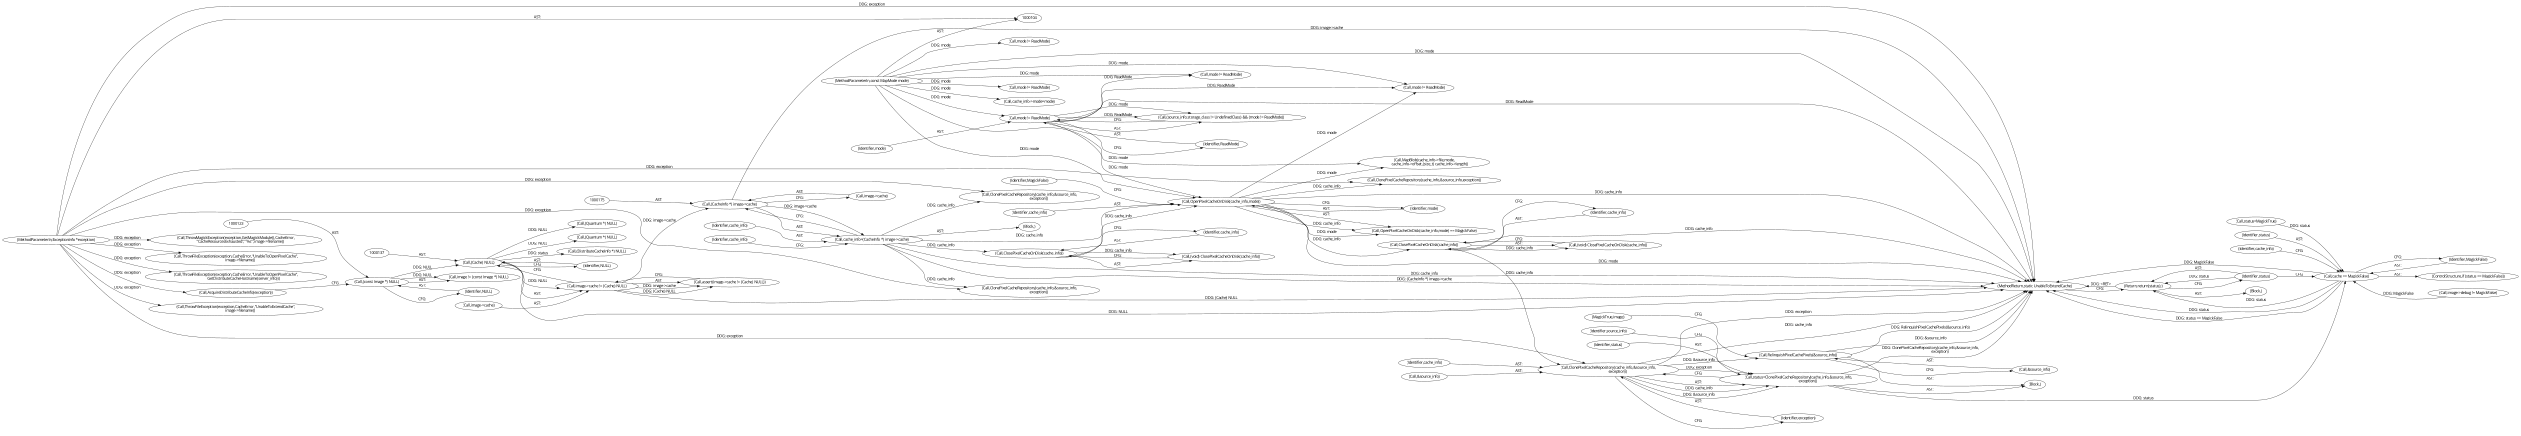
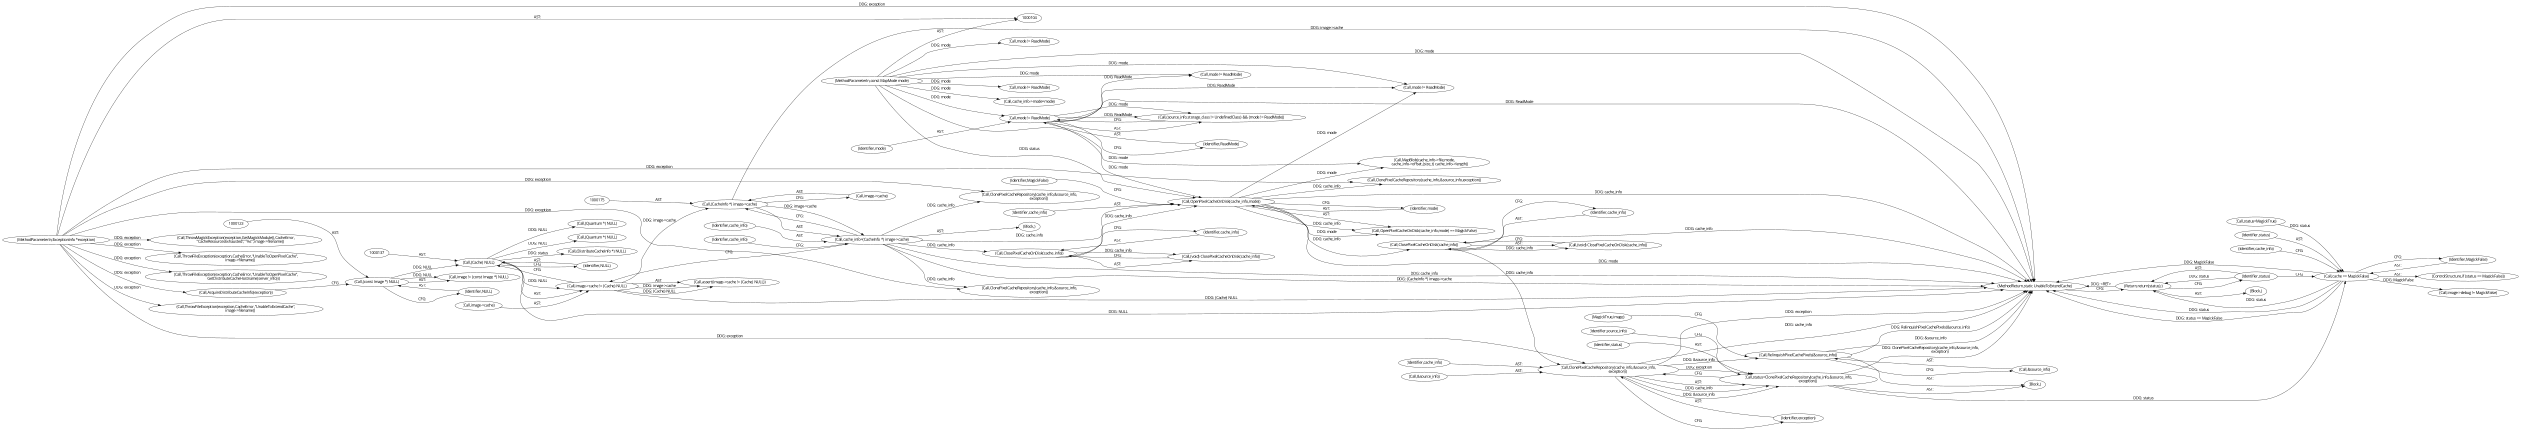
(1029, 149) -> (1029, 149)
(659, 277) -> (730, 259)
(2399, 298) -> (2405, 284)
